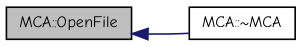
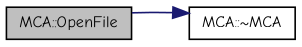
(169, 34) -> (152, 12)
